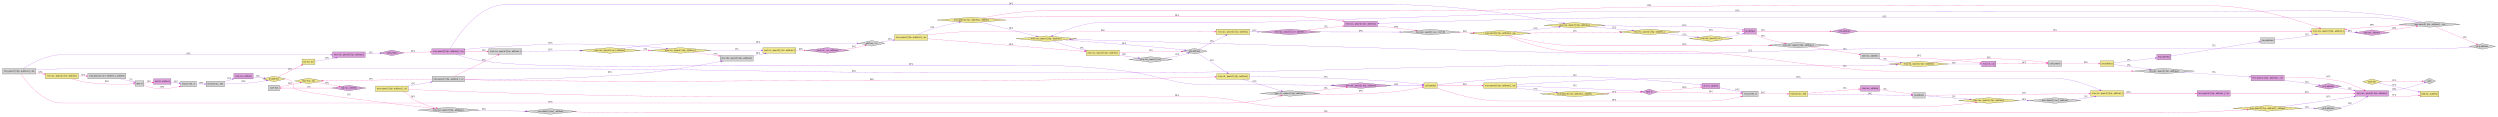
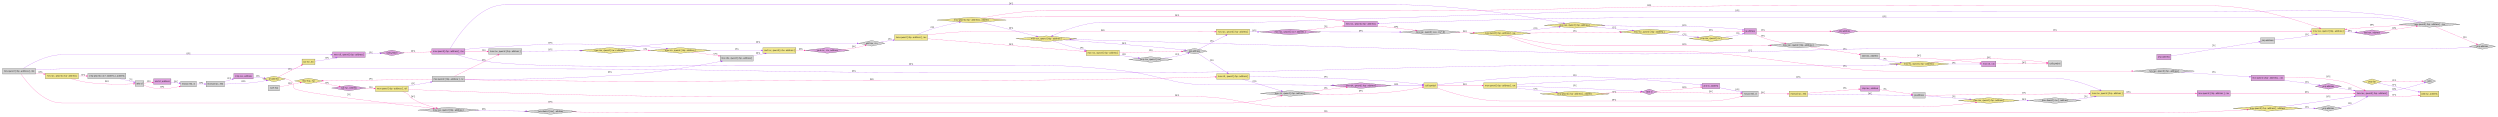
(2107, 64) -> none
(306, 88) -> (369, 88)
